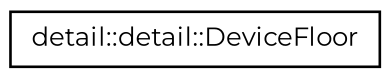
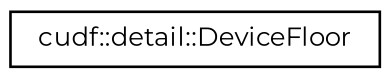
(195, 39) -> (195, 39)
